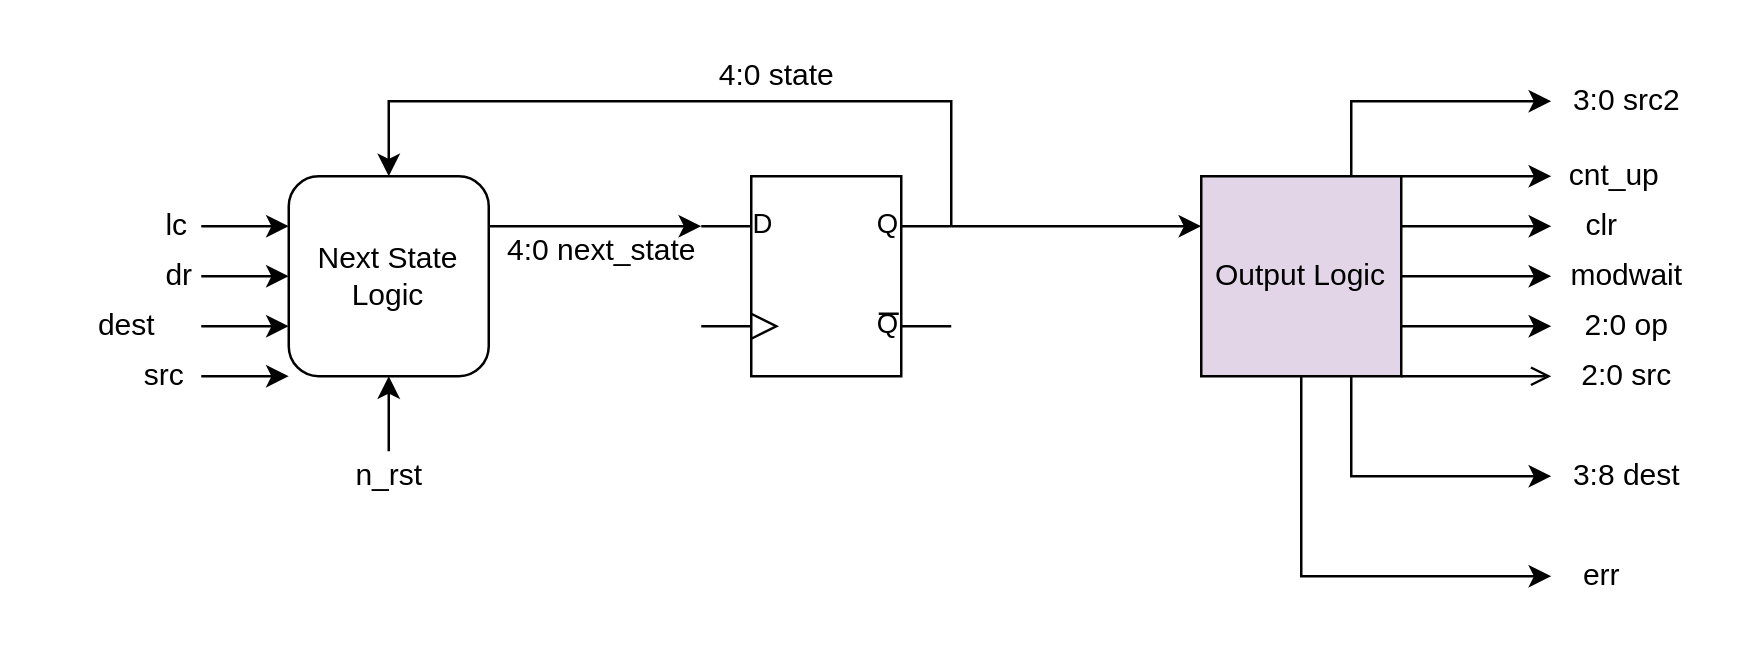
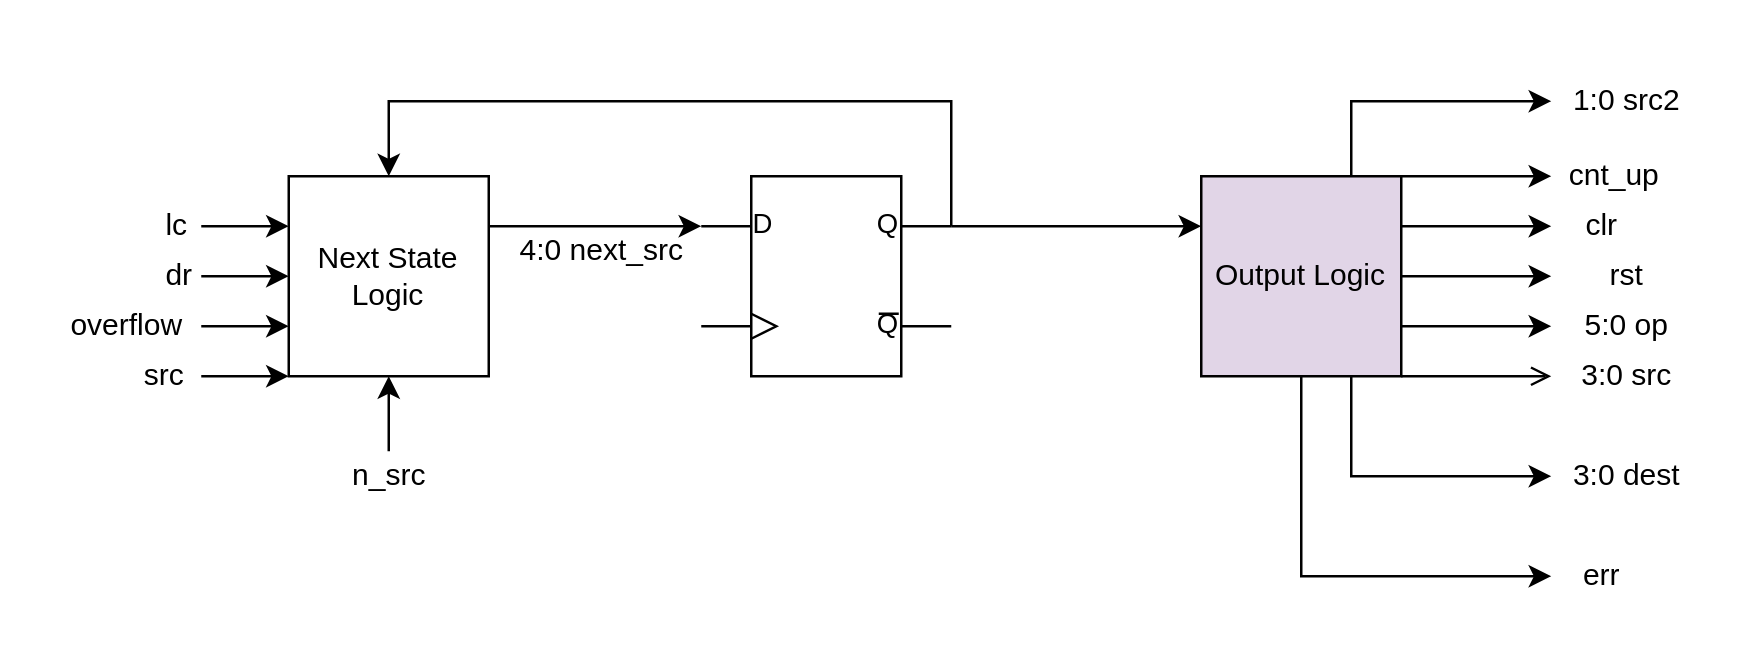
(776, 76) -> none
(1628, 101) -> (1628, 101)
(603, 251) -> (603, 251)
(389, 276) -> (389, 276)
(1628, 276) -> (1628, 276)
(128, 326) -> (128, 326)
(1628, 326) -> (1628, 326)
(1628, 376) -> (1628, 376)
(390, 476) -> (390, 476)
(1628, 476) -> (1628, 476)
